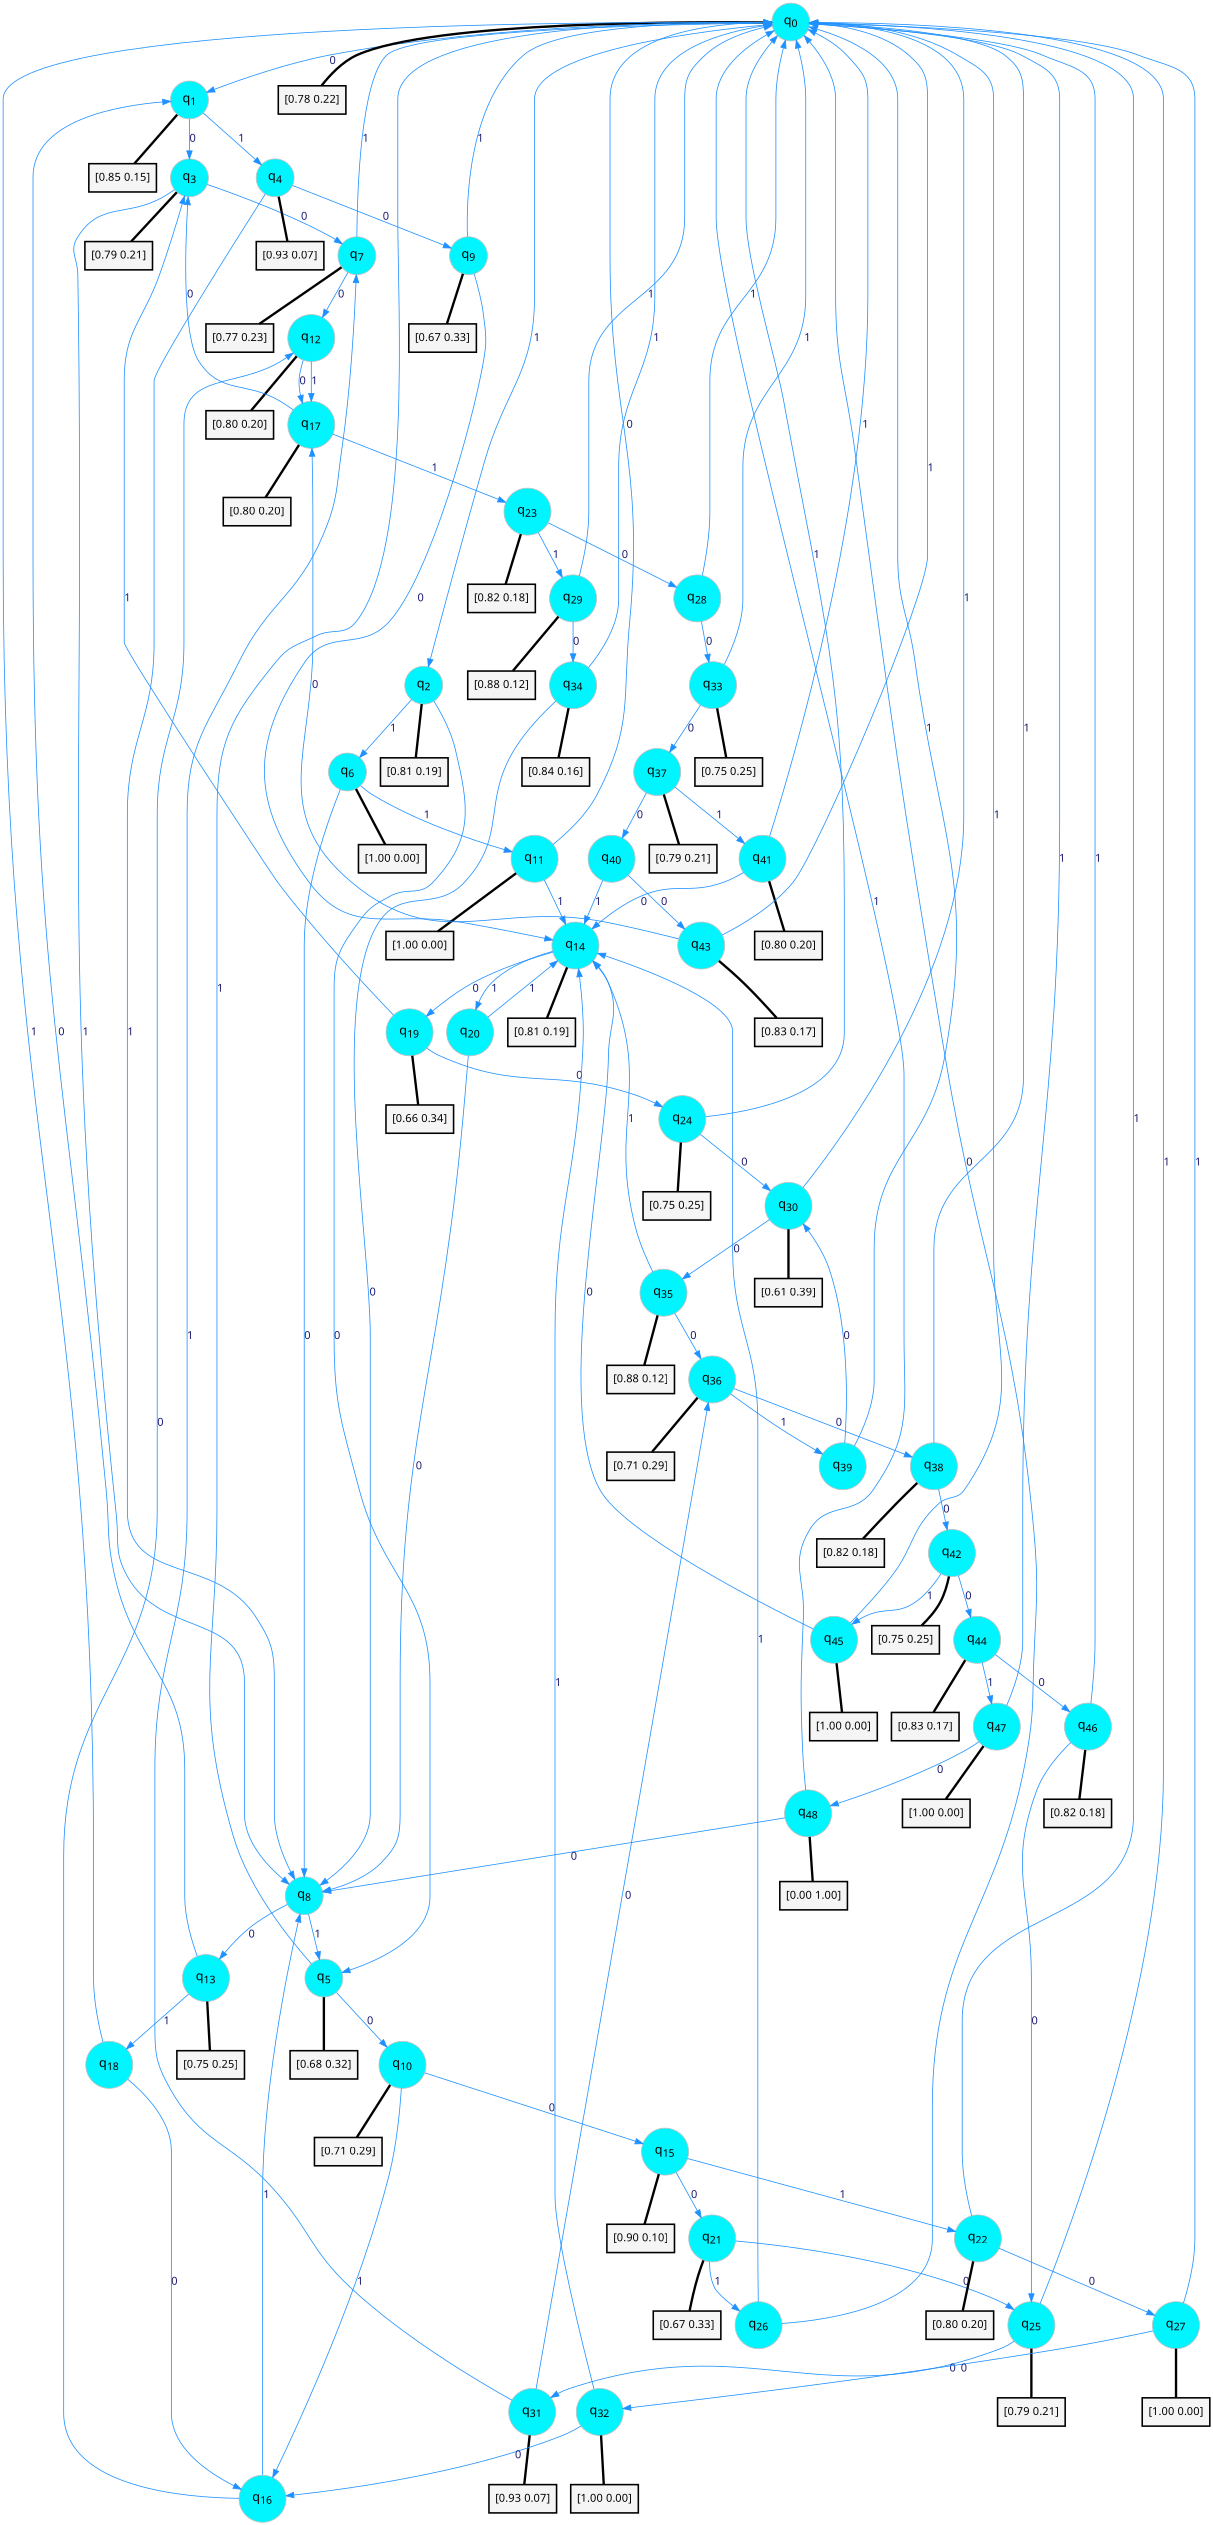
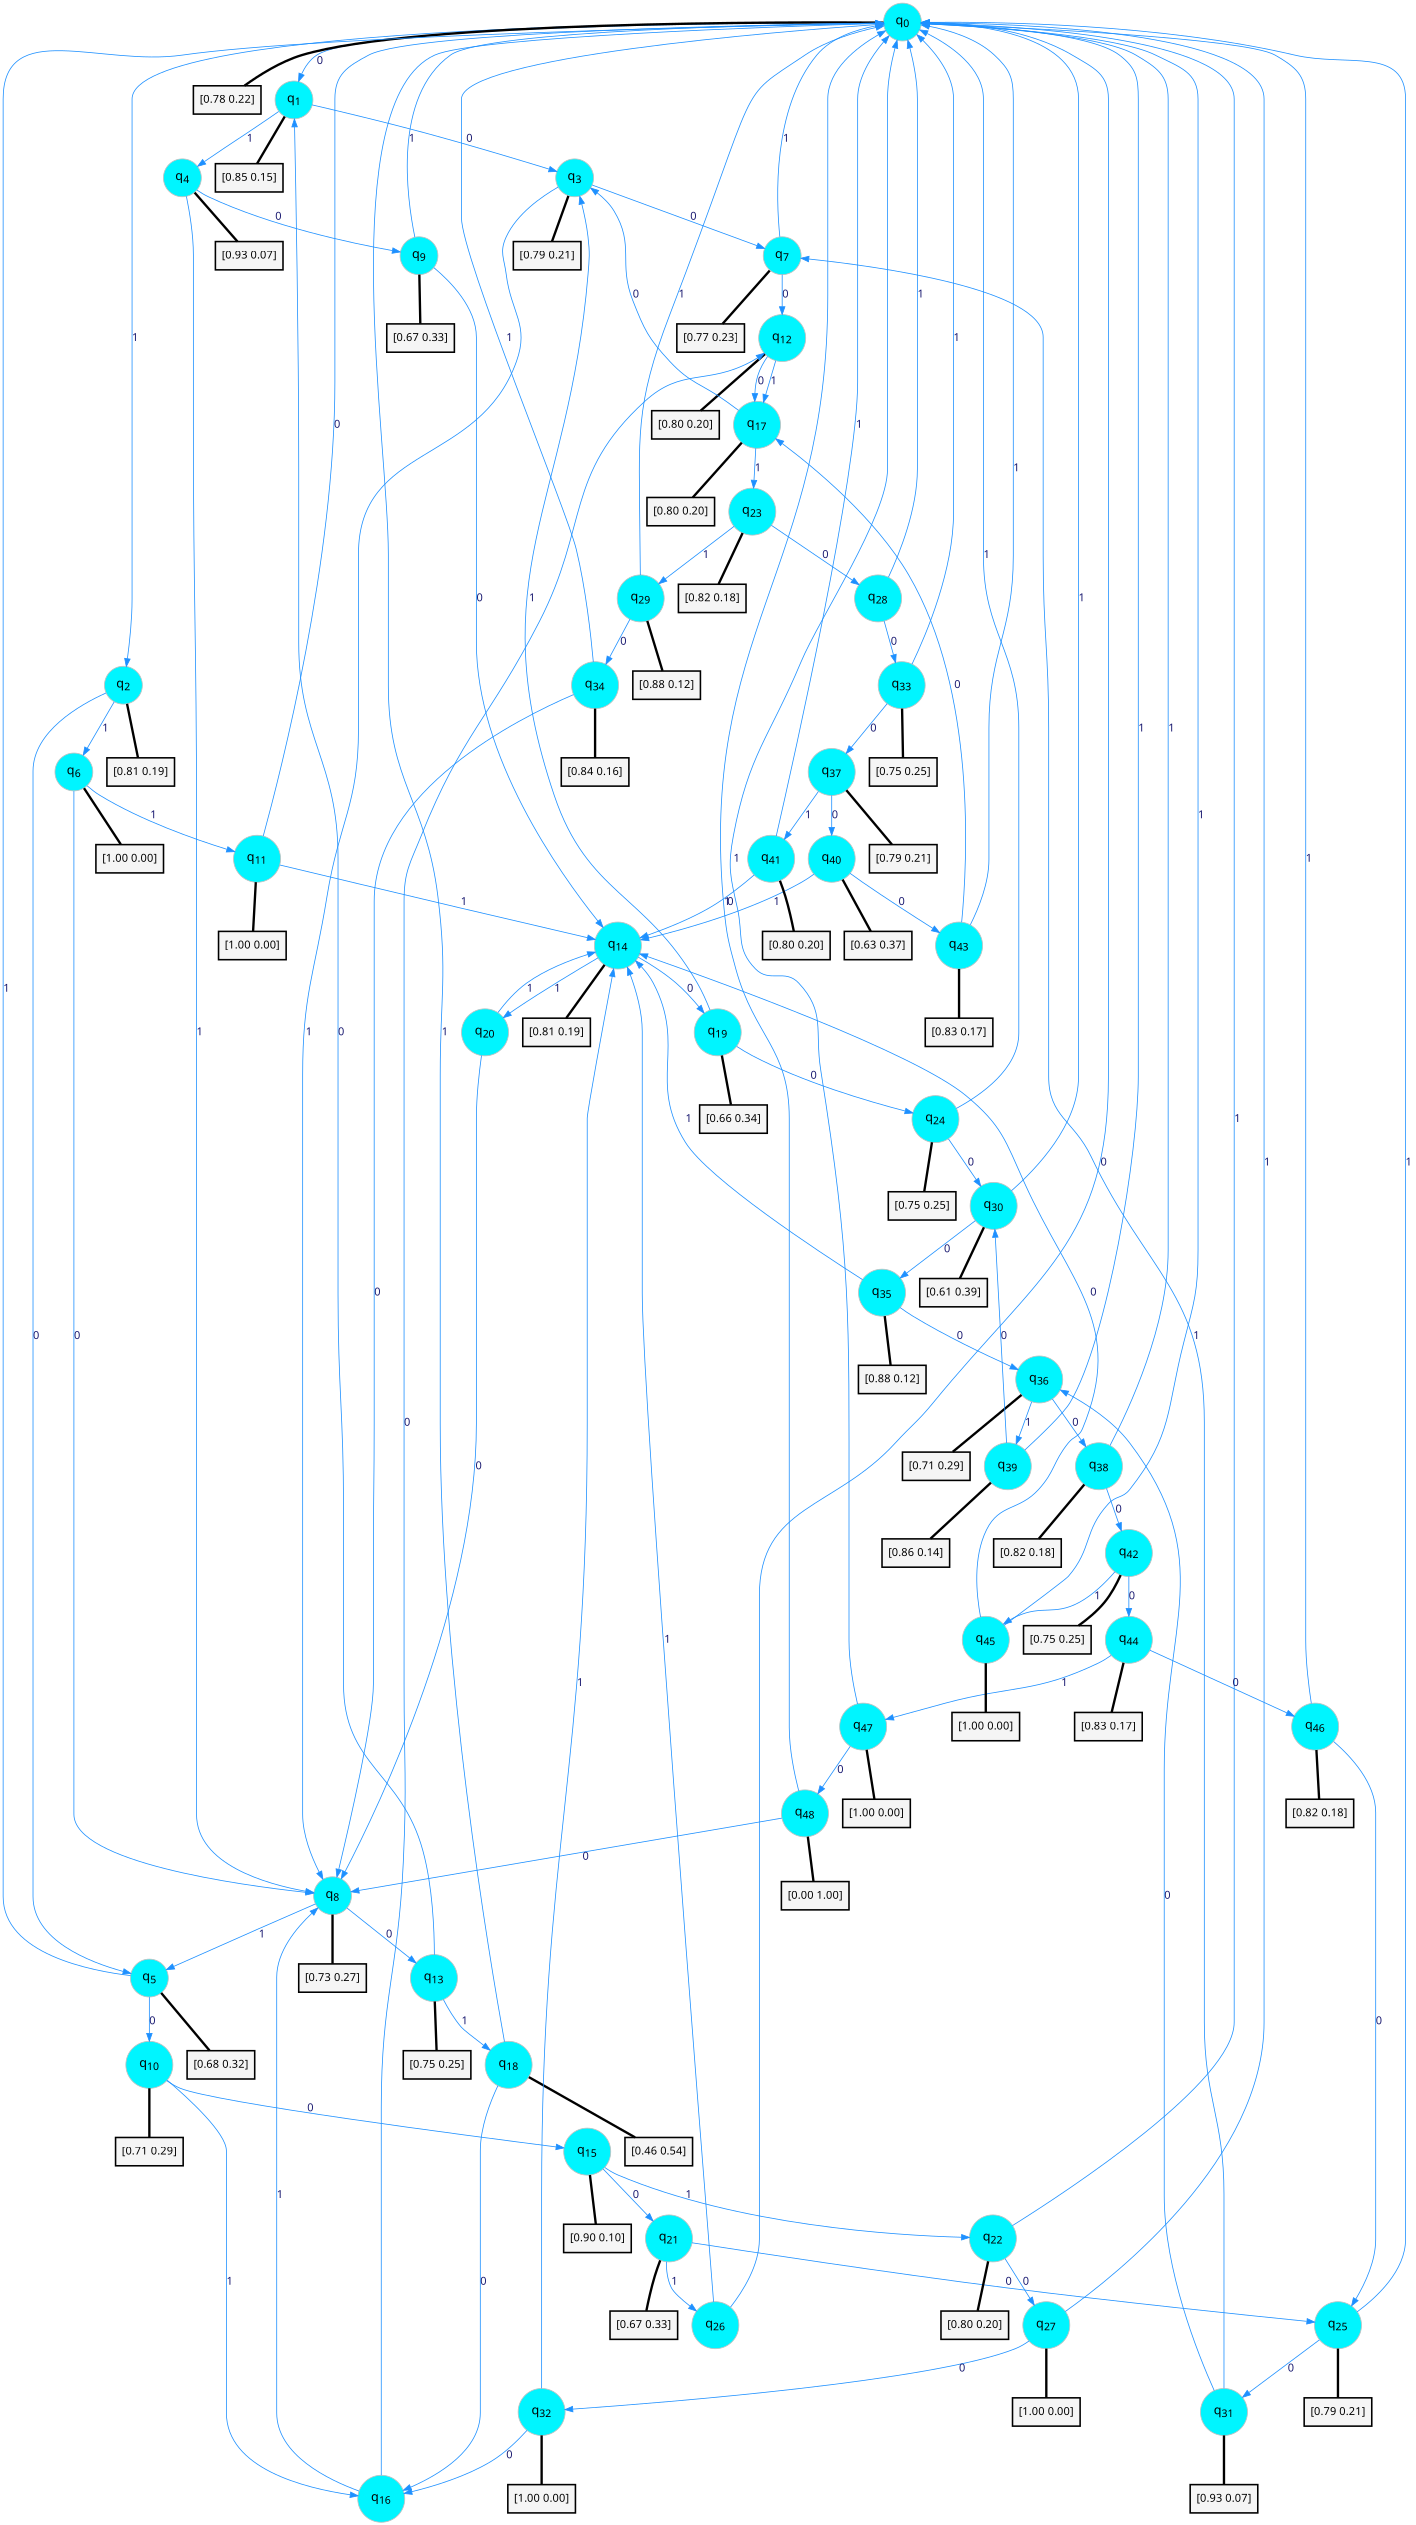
none -> (878, 946)
none -> (916, 1553)
none -> (333, 1978)
none -> (659, 2152)
